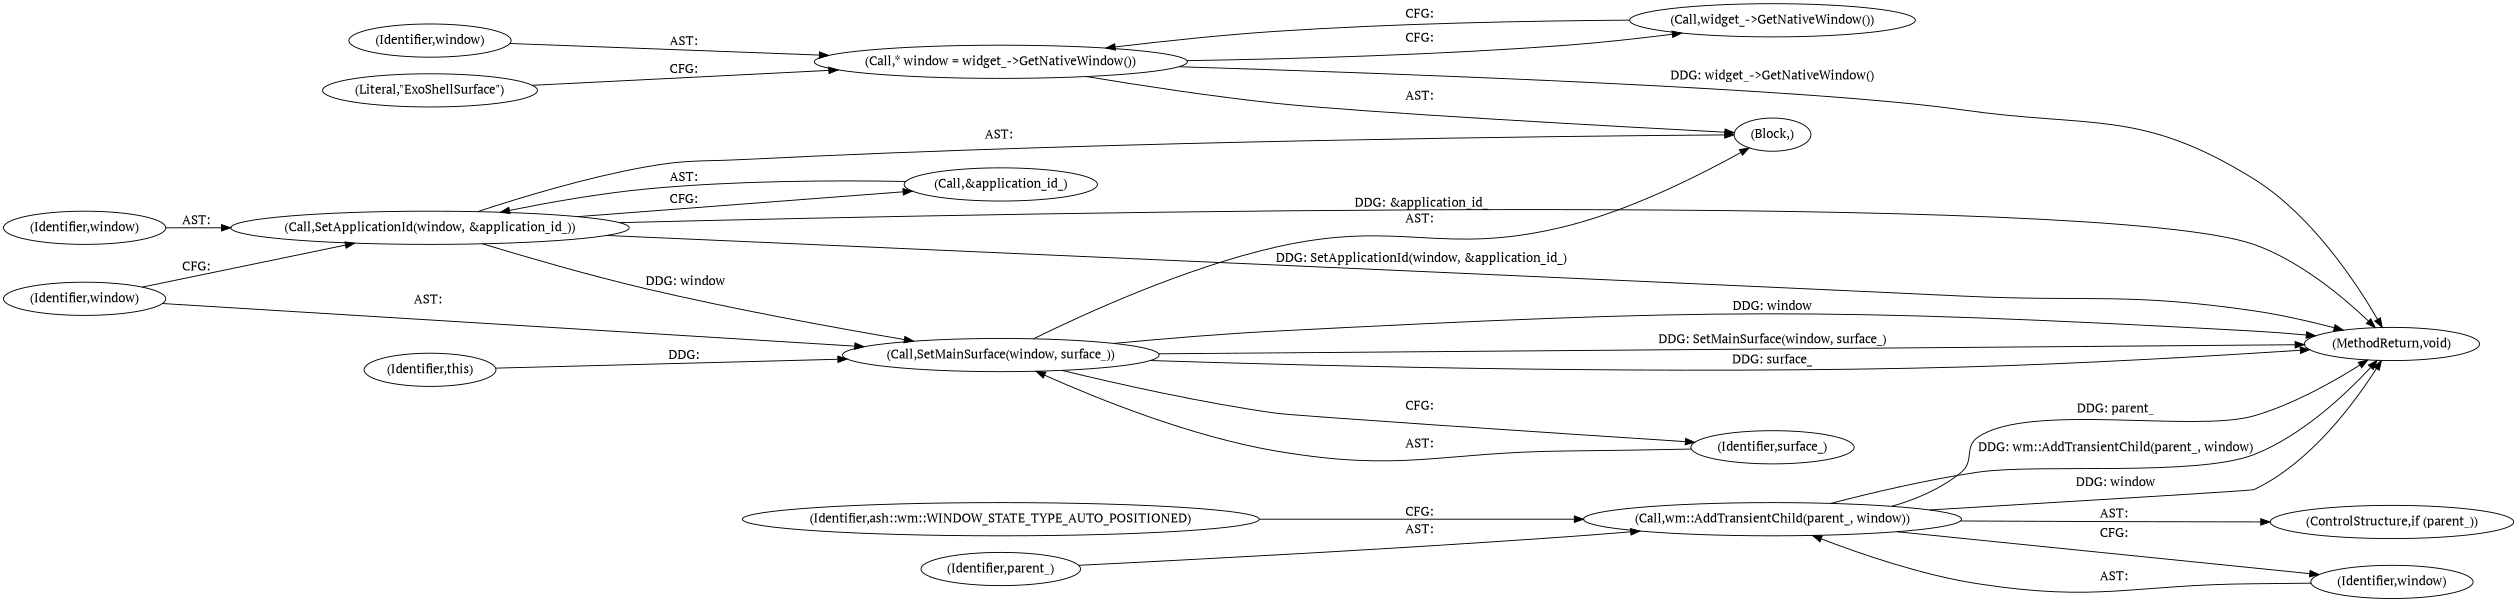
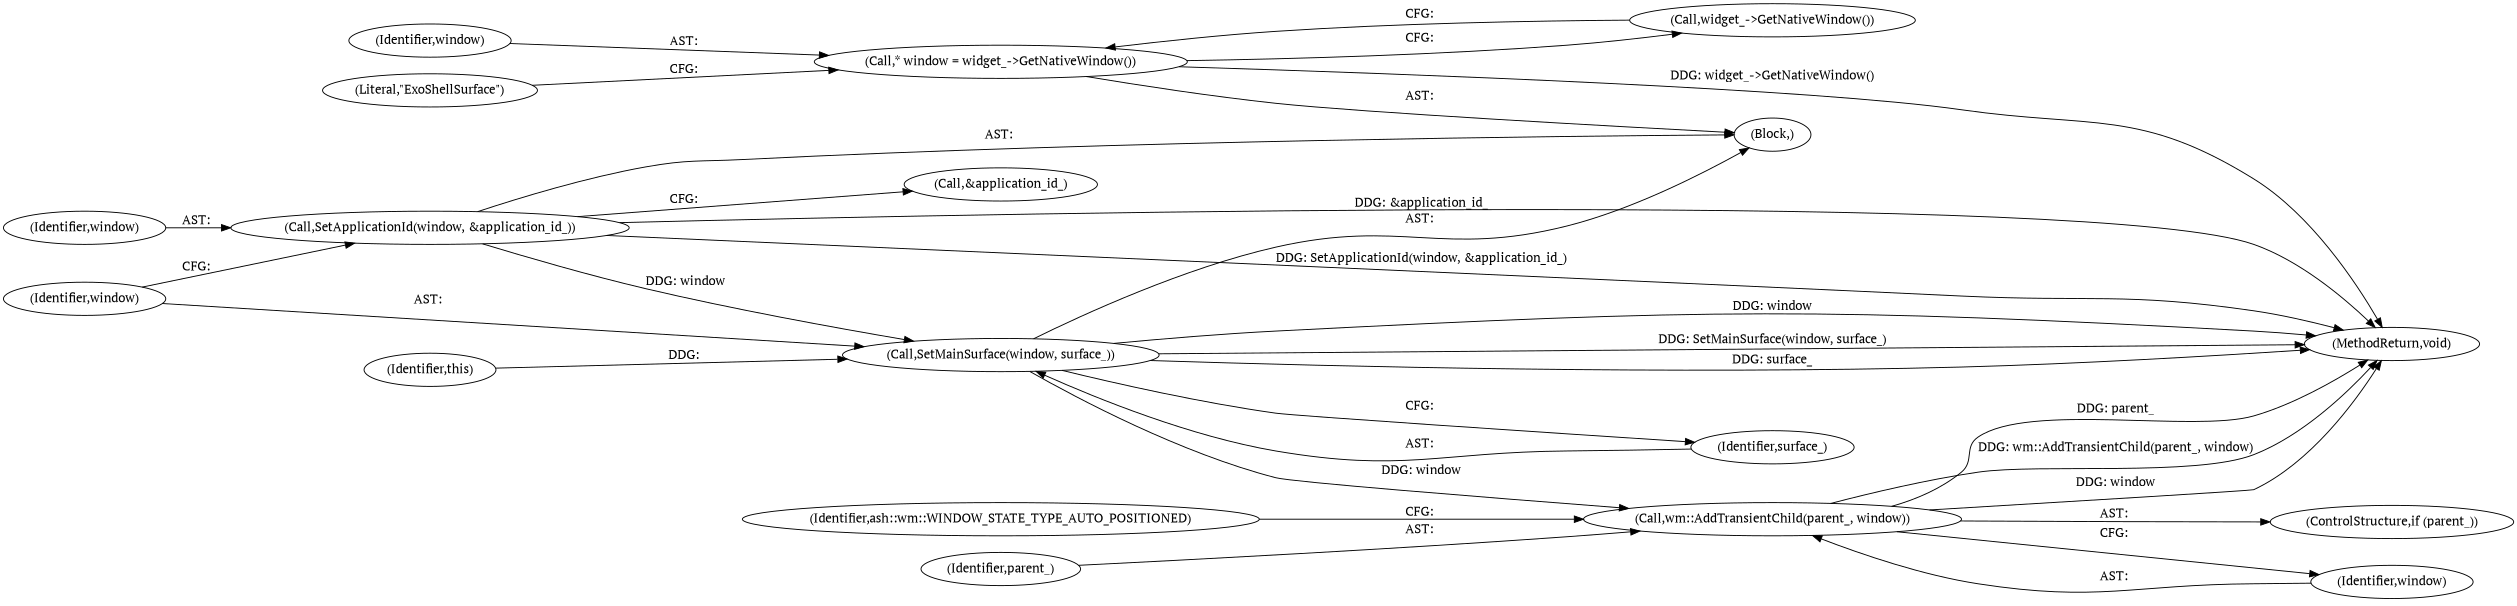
(707, 185) -> none
none -> (1313, 482)
